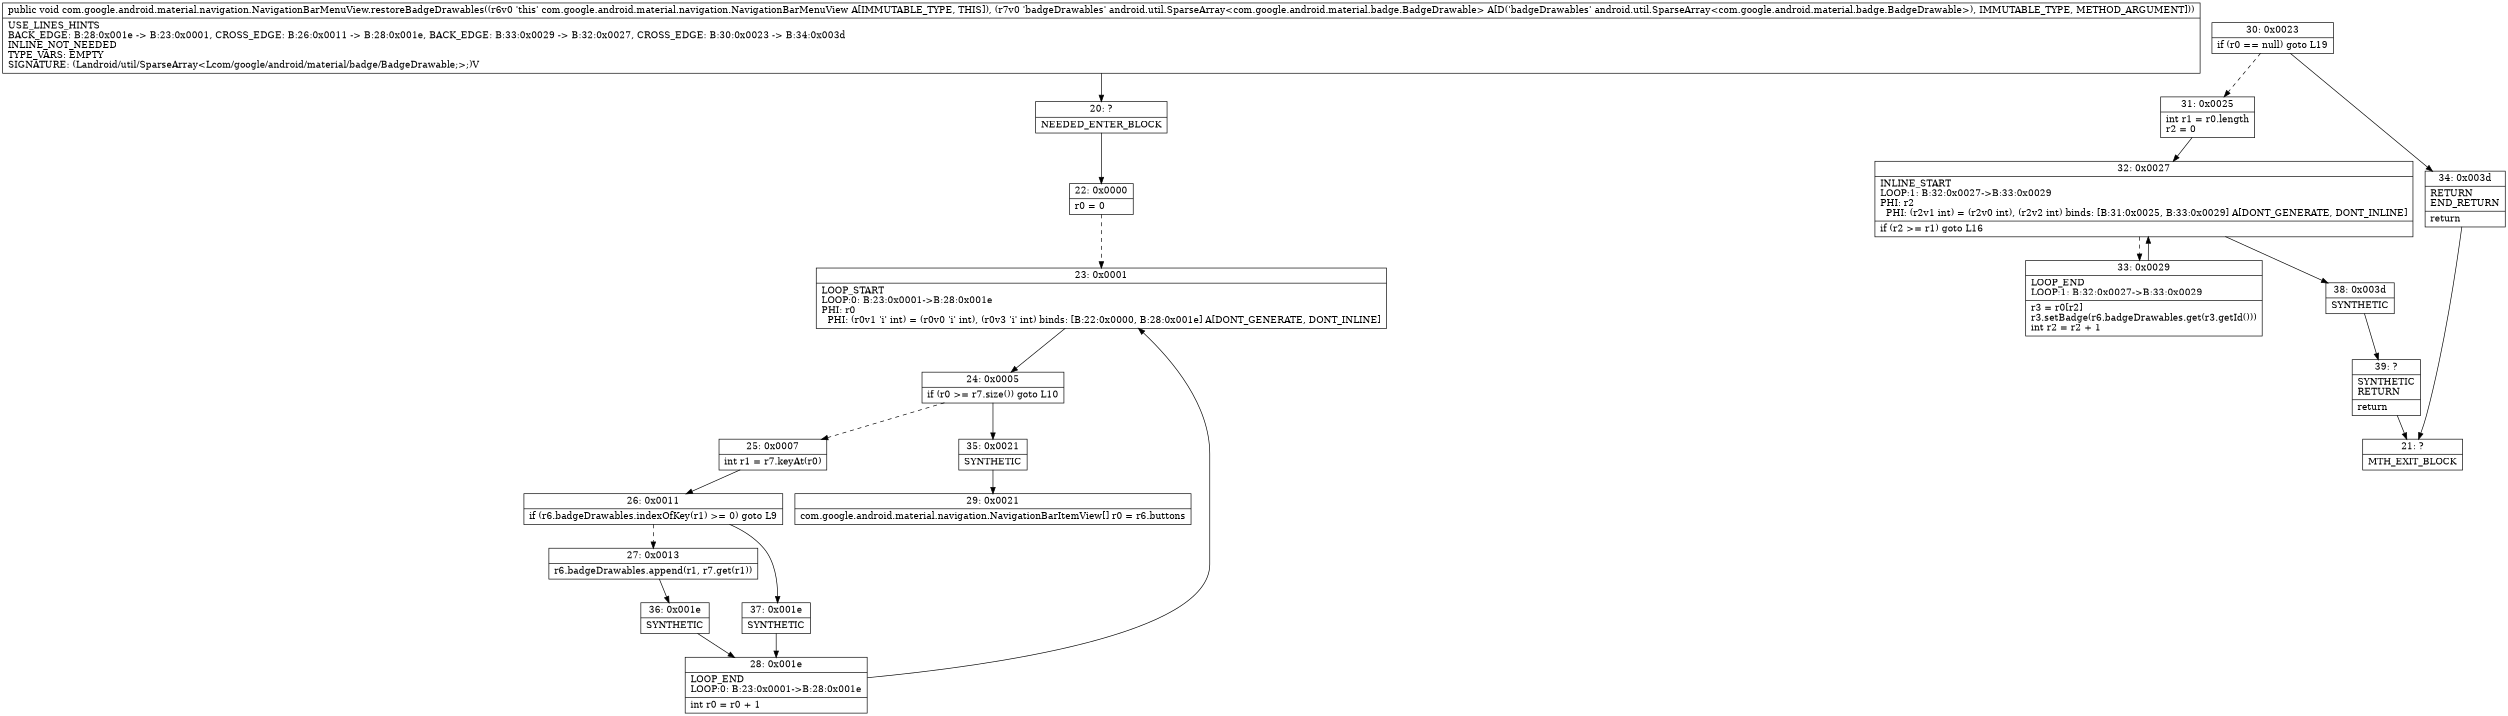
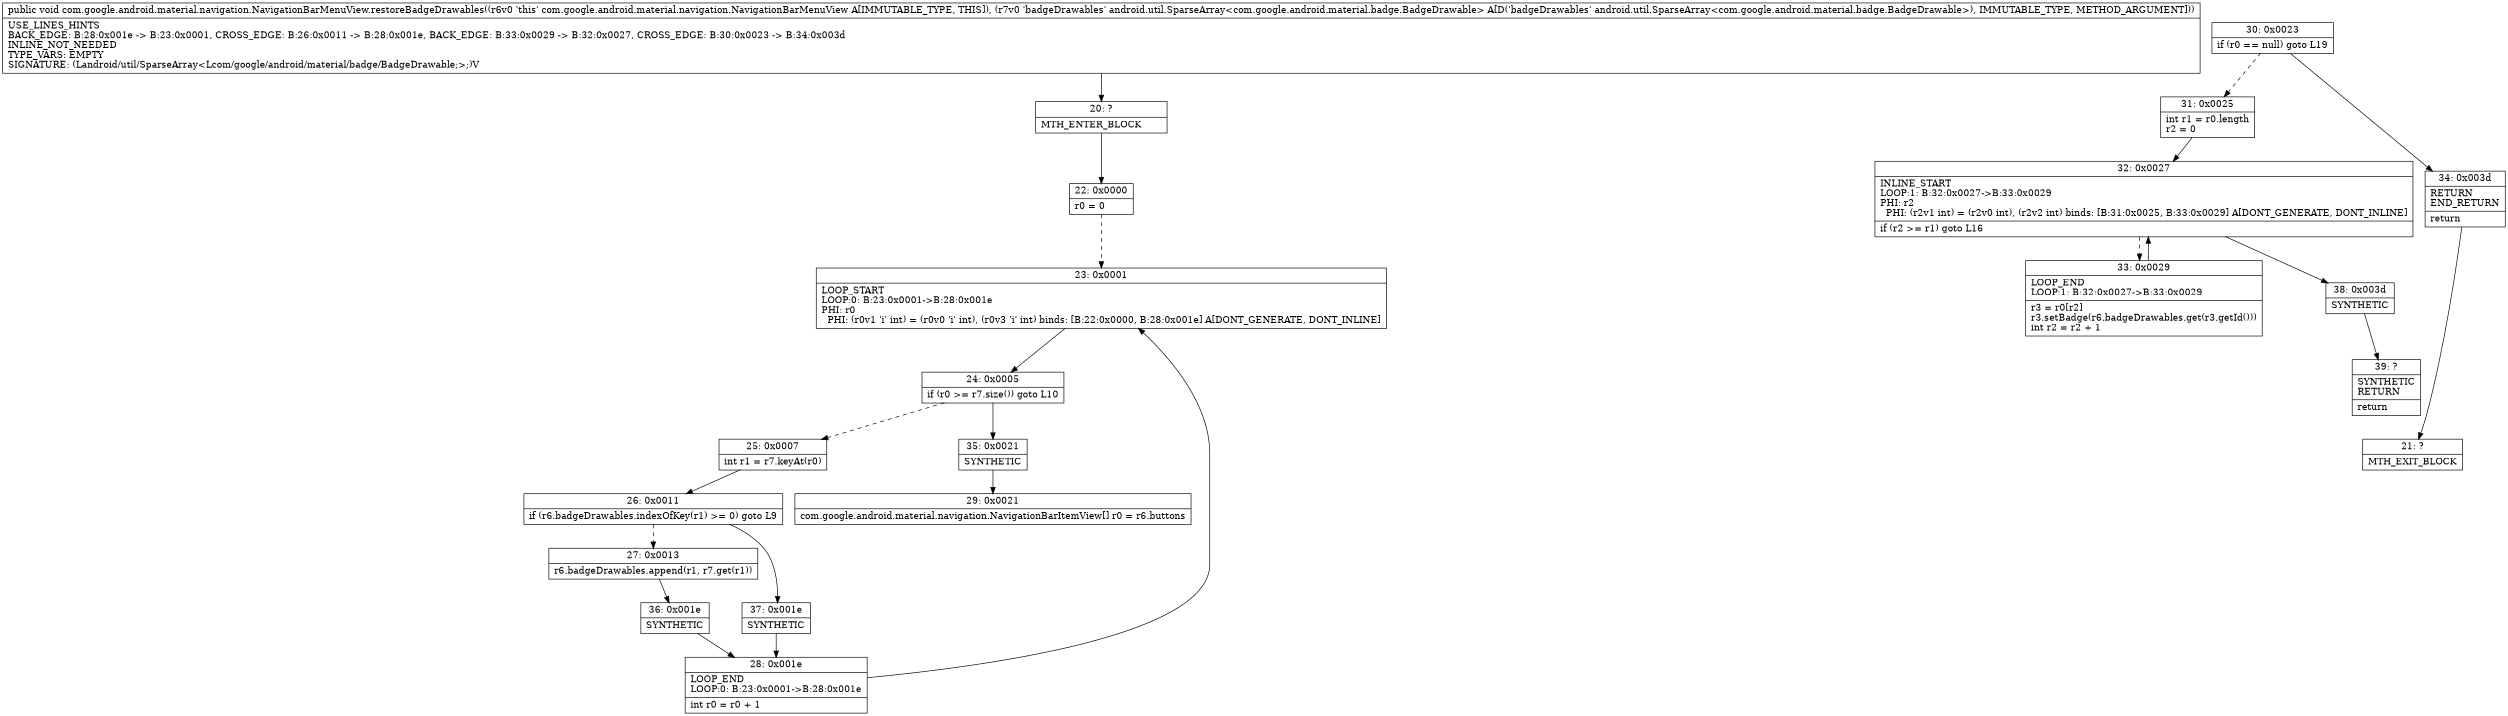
(1101, 125) -> (1092, 125)
(2401, 424) -> none
